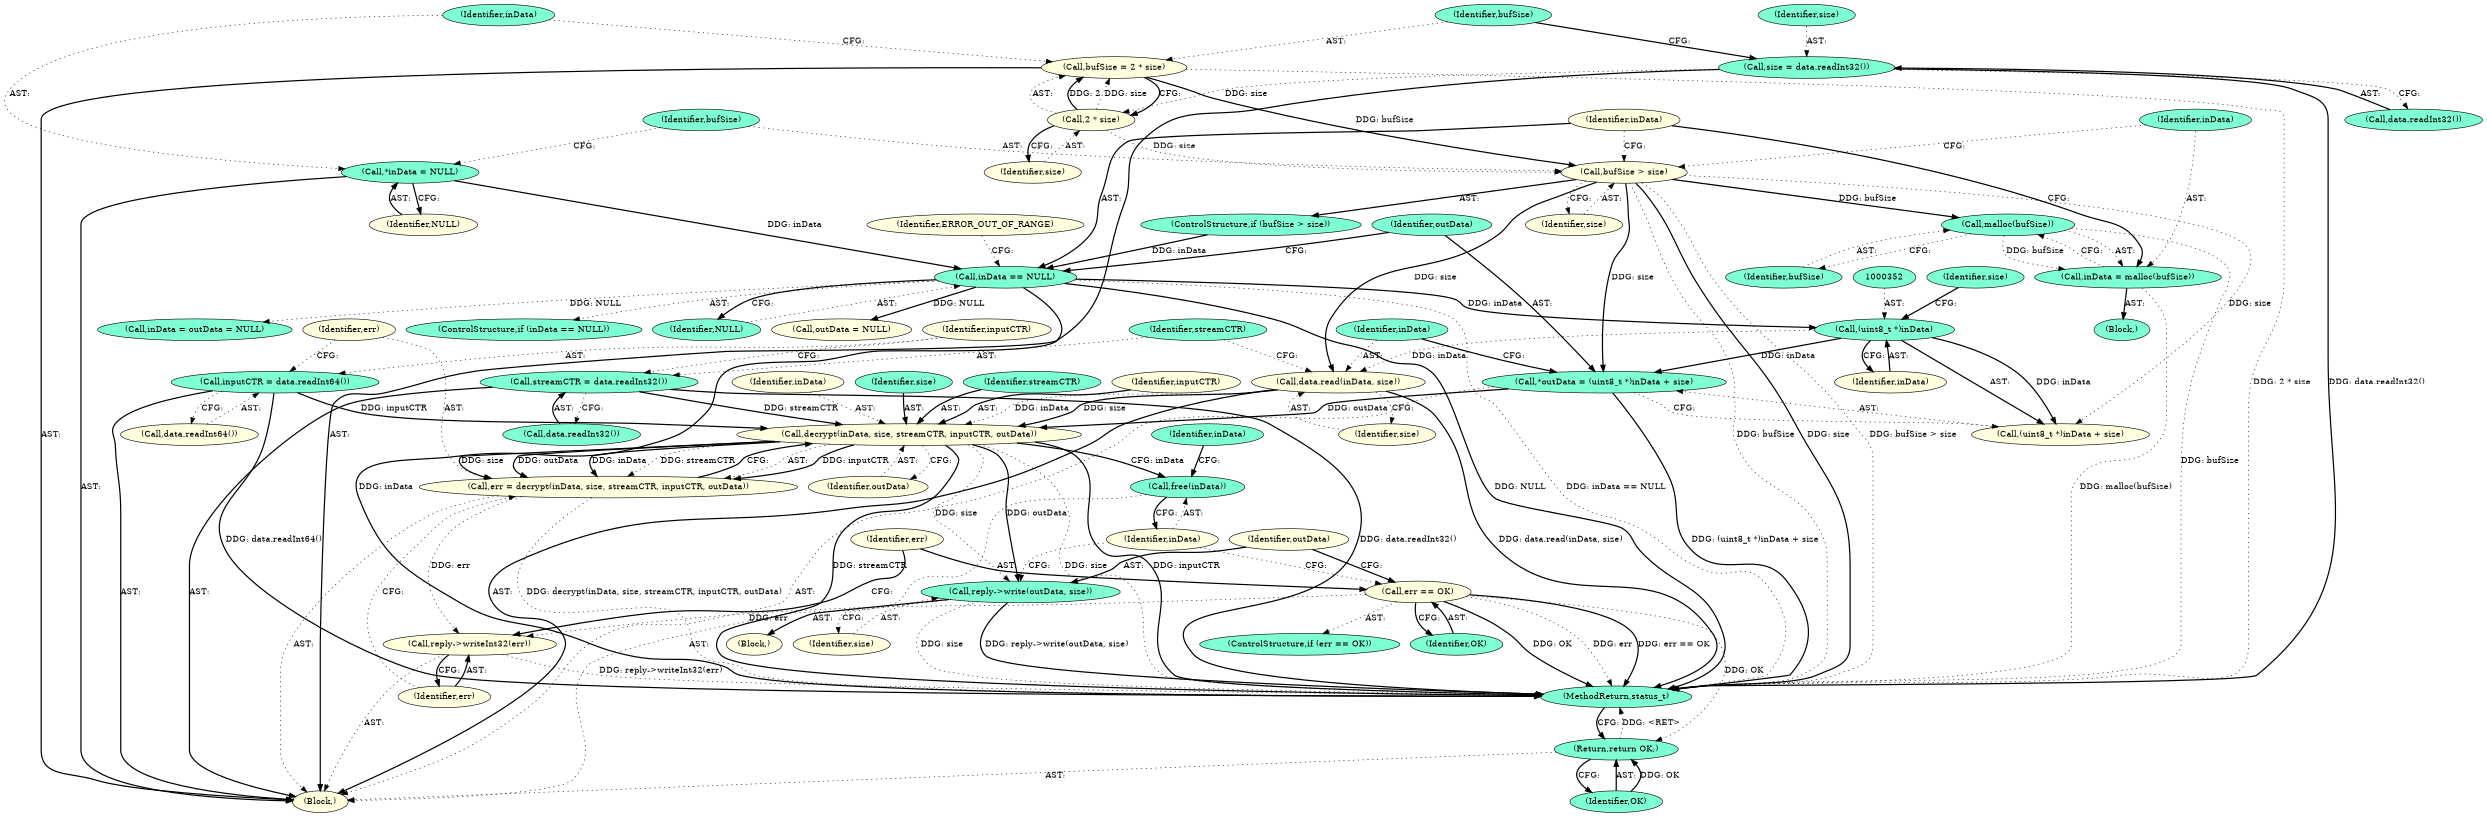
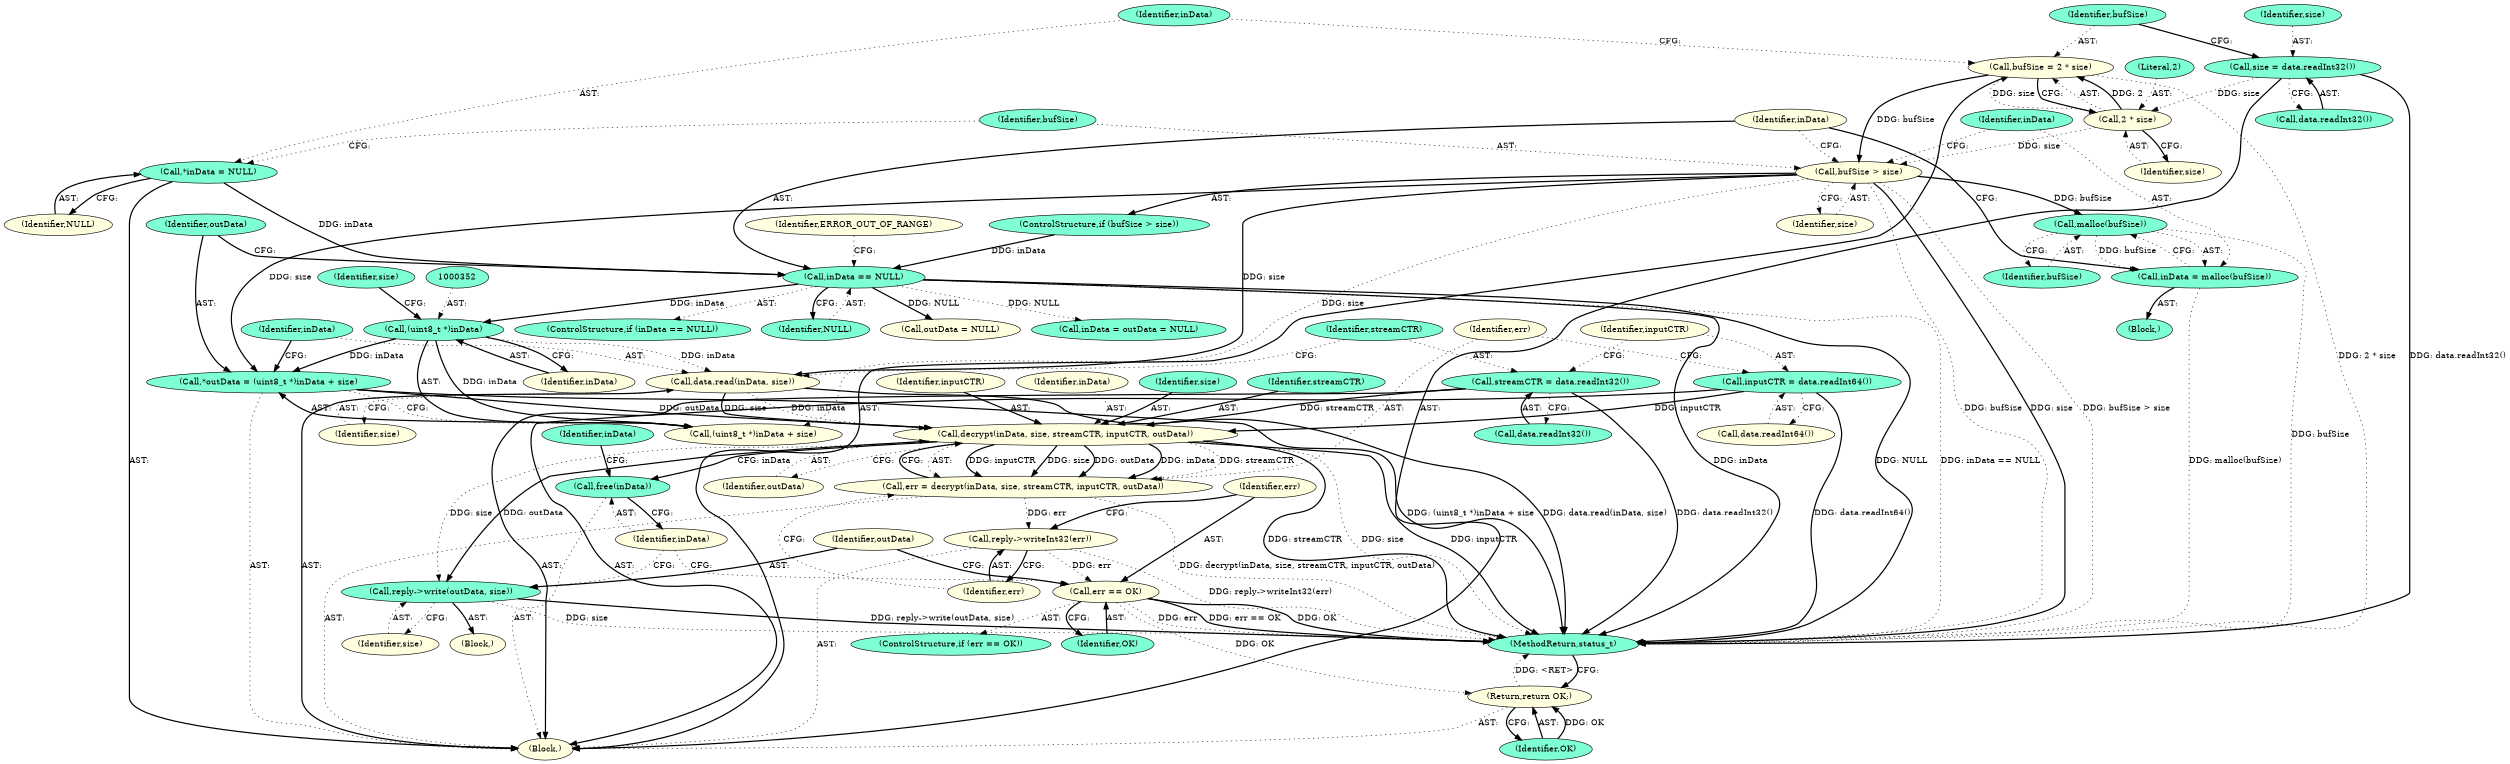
none -> (2160, 68)
(1848, 410) -> (424, 421)
(949, 606) -> (1066, 564)
(1616, 749) -> (1530, 697)
